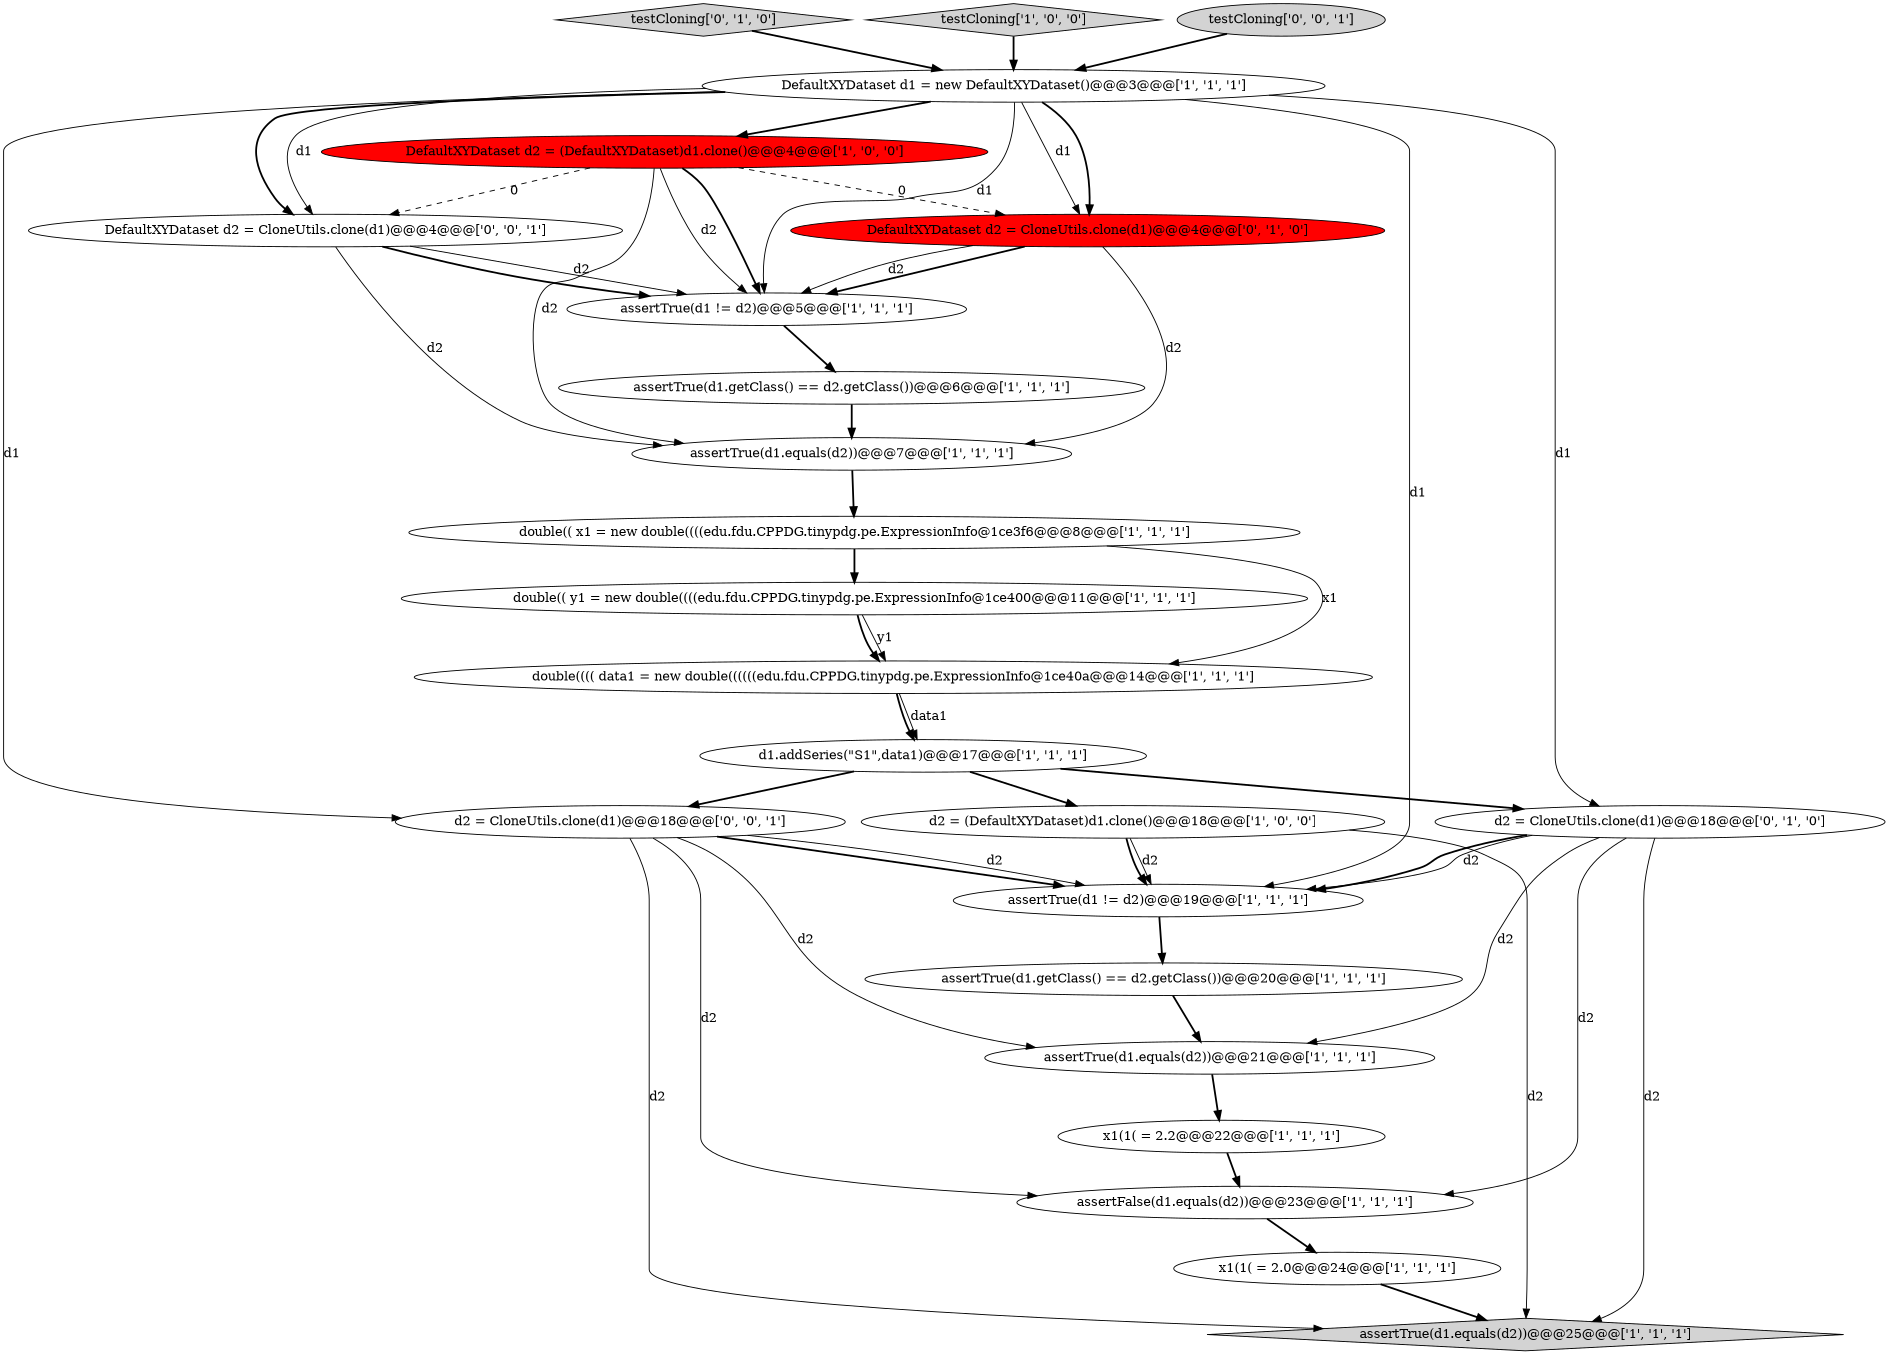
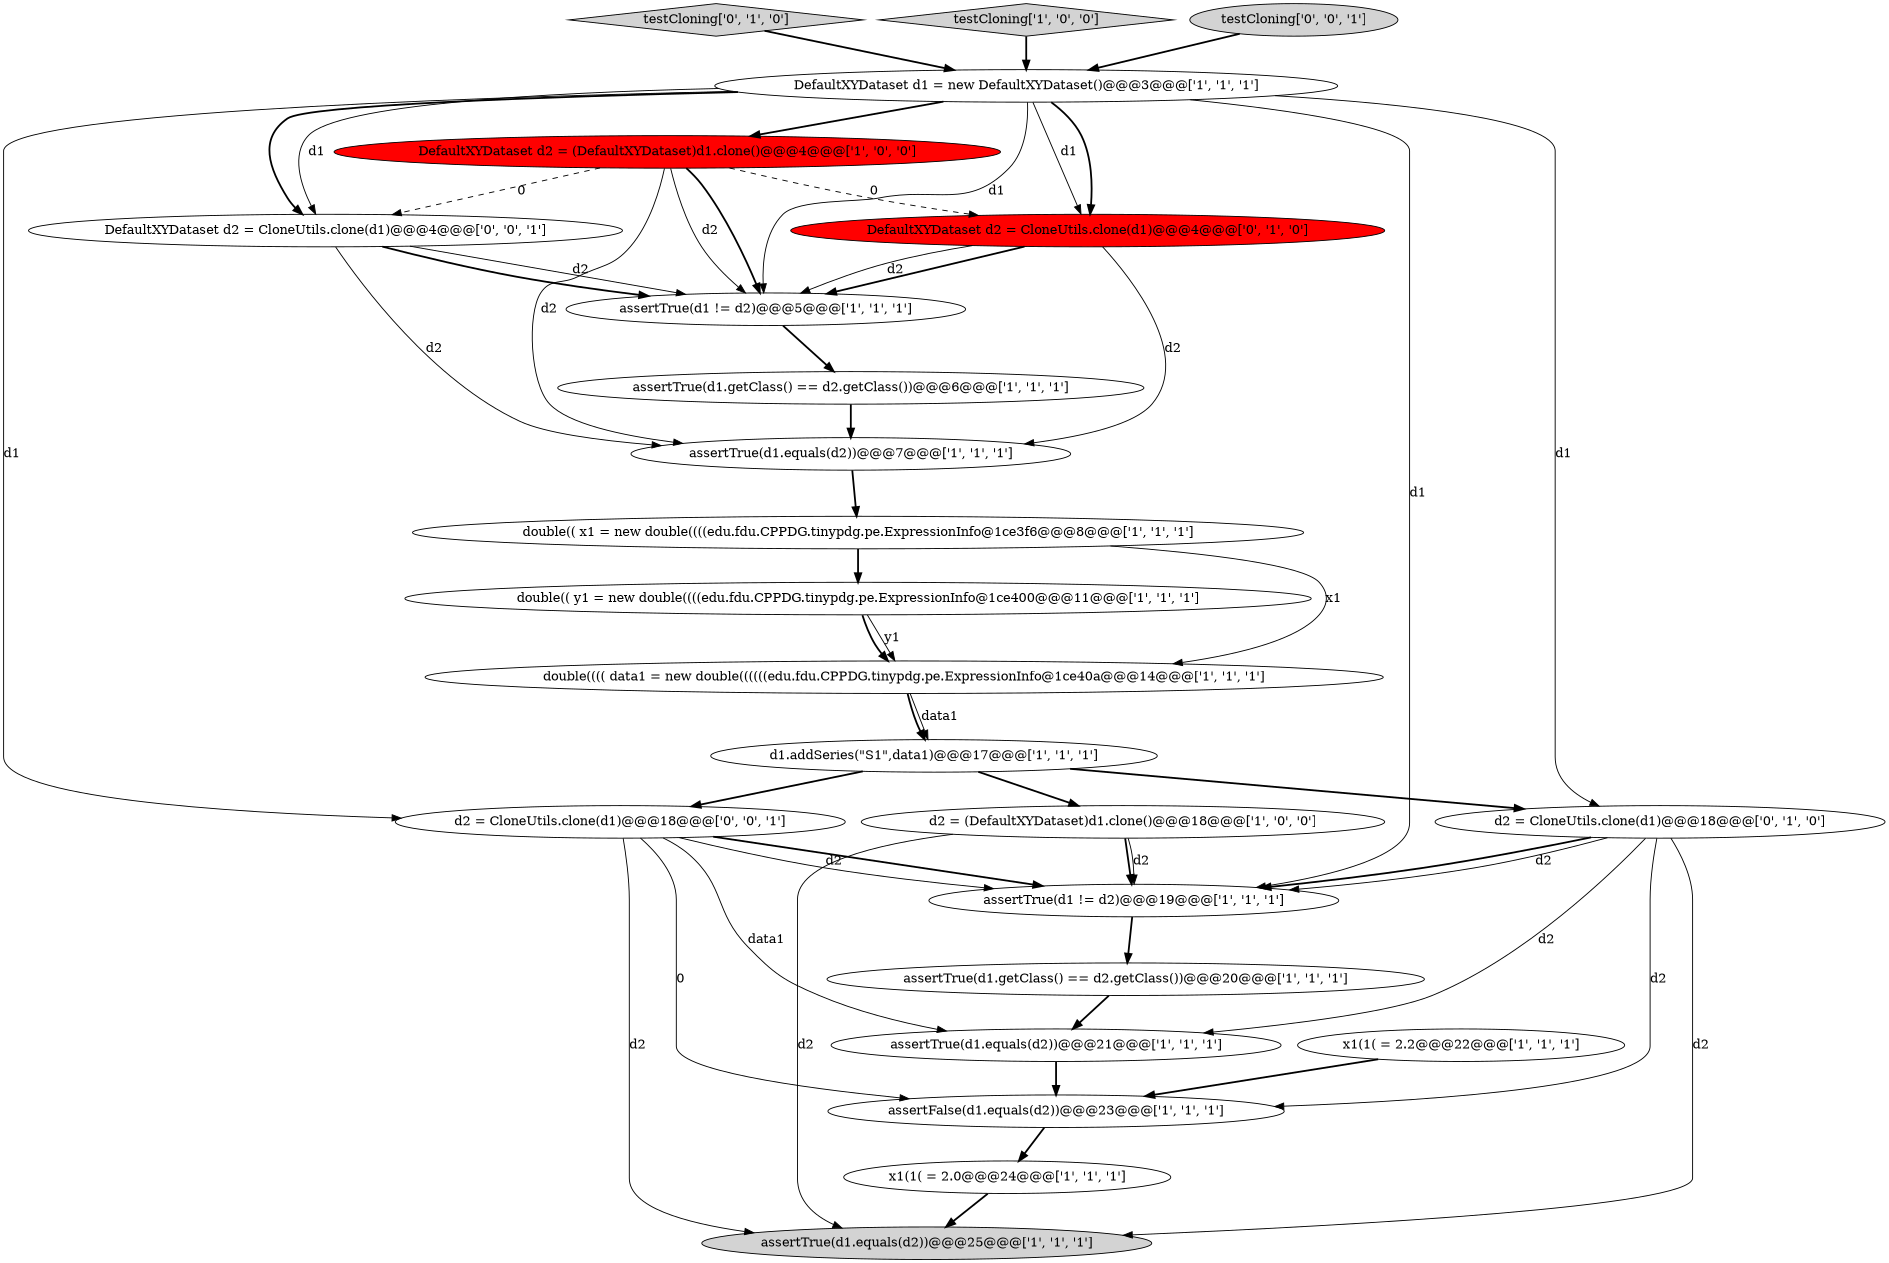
(806, 940) -> (766, 940)
(709, 1019) -> (681, 979)
(1215, 1093) -> (1056, 1074)
(1525, 1335) -> (927, 1243)
